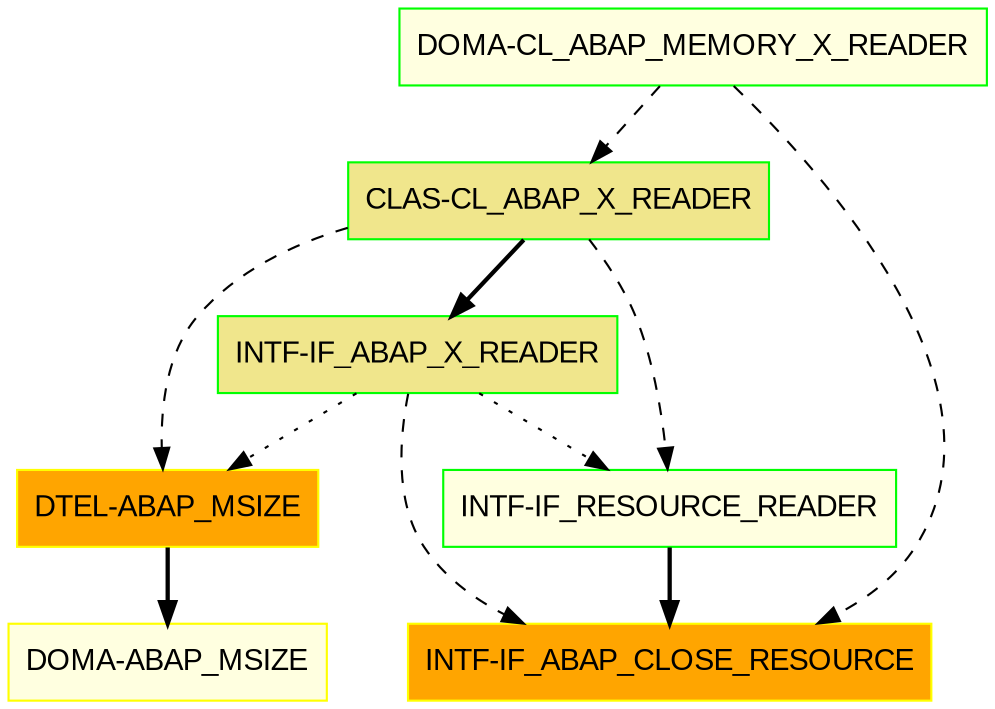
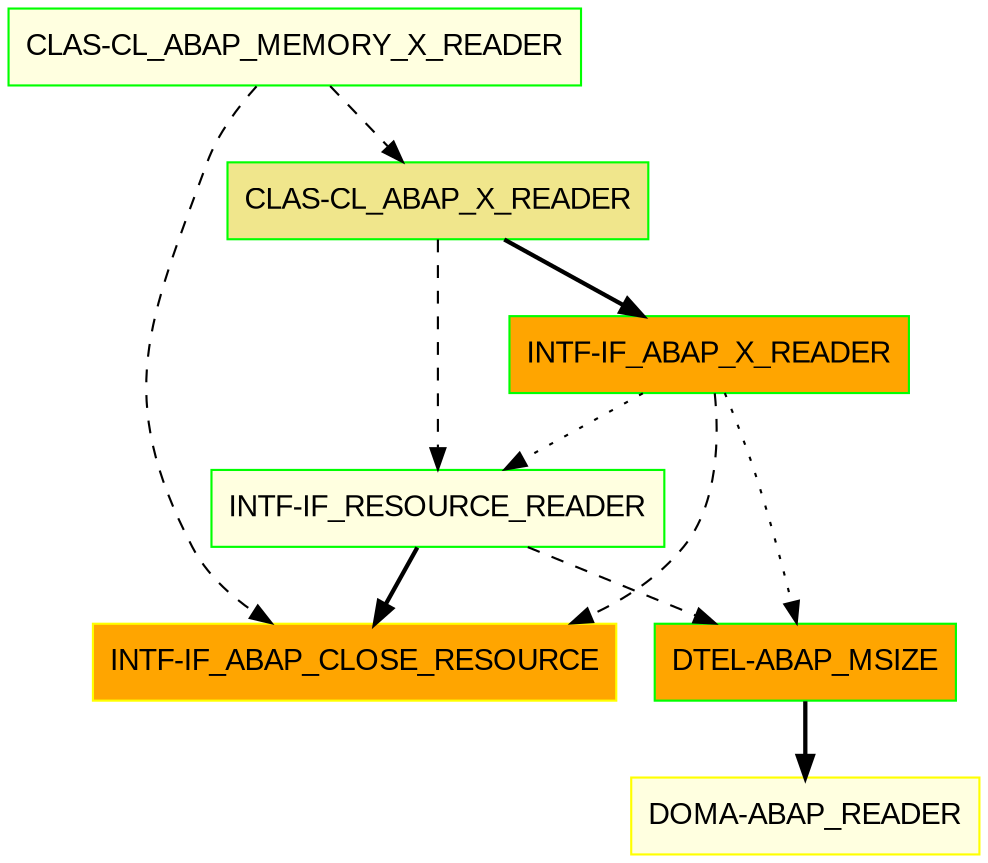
(693, 47) -> (295, 47)
(210, 303) -> (612, 581)
(418, 355) -> (709, 355)
(168, 508) -> (805, 662)
(168, 662) -> (805, 816)
